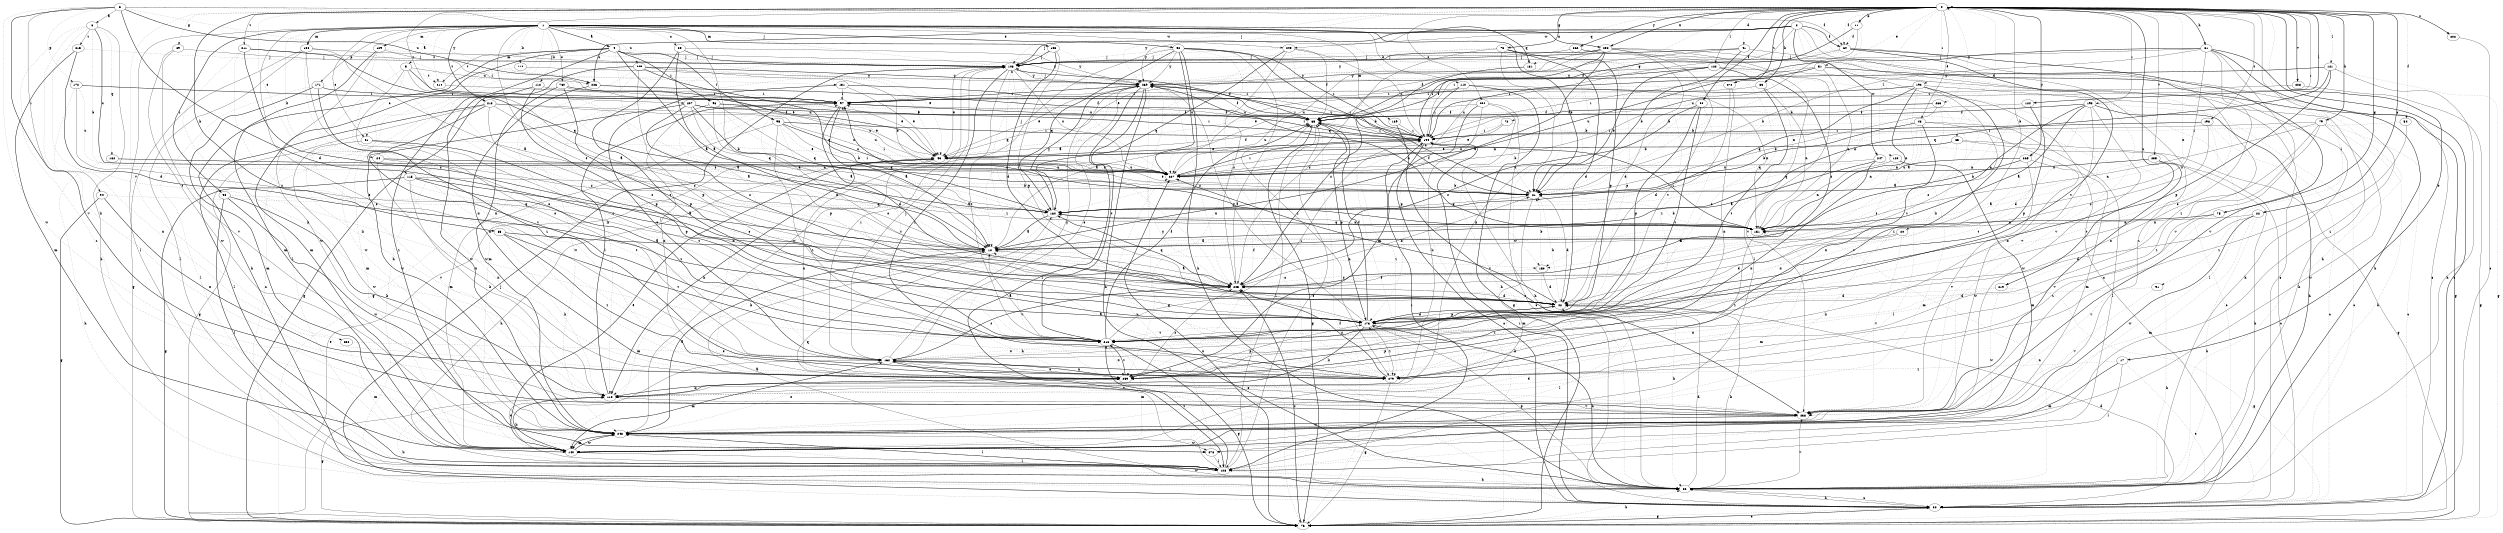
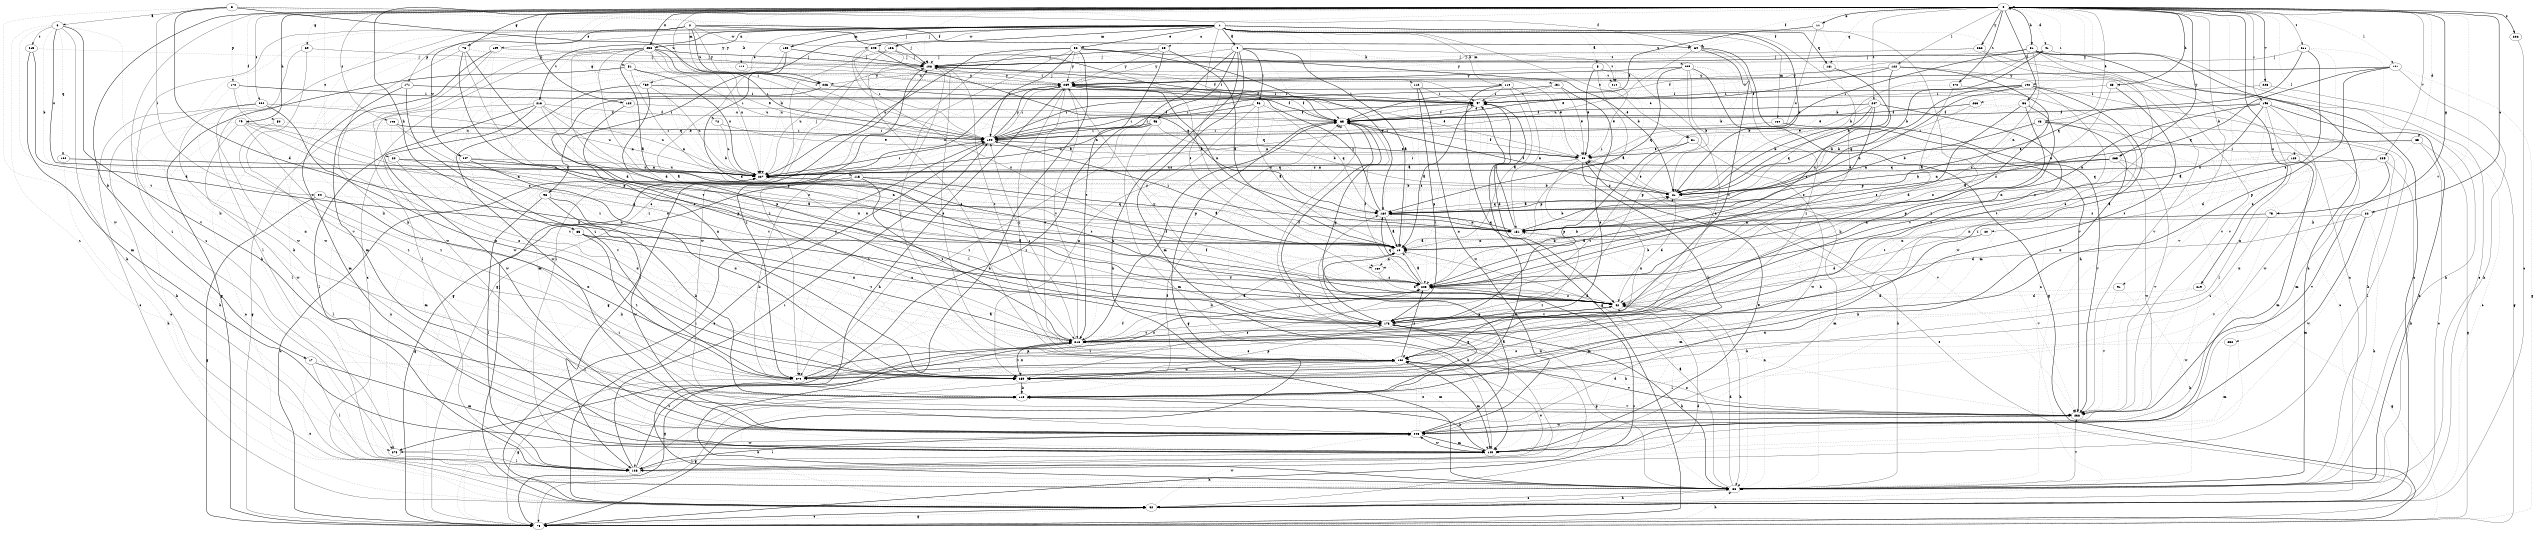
(1106, 237) -> (1055, 211)
(489, 394) -> (977, 410)
